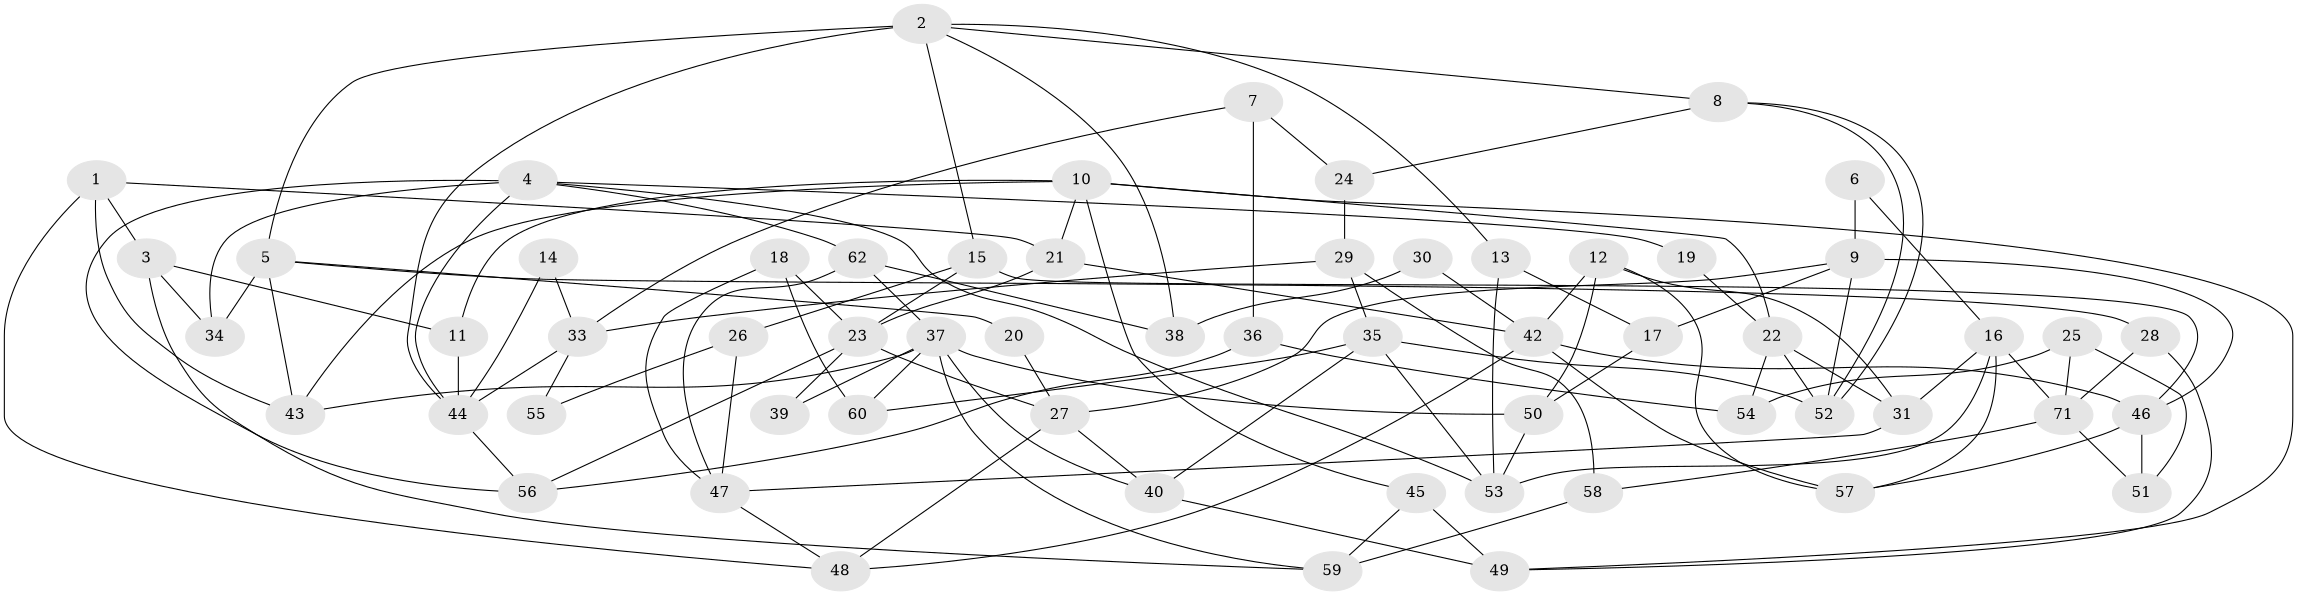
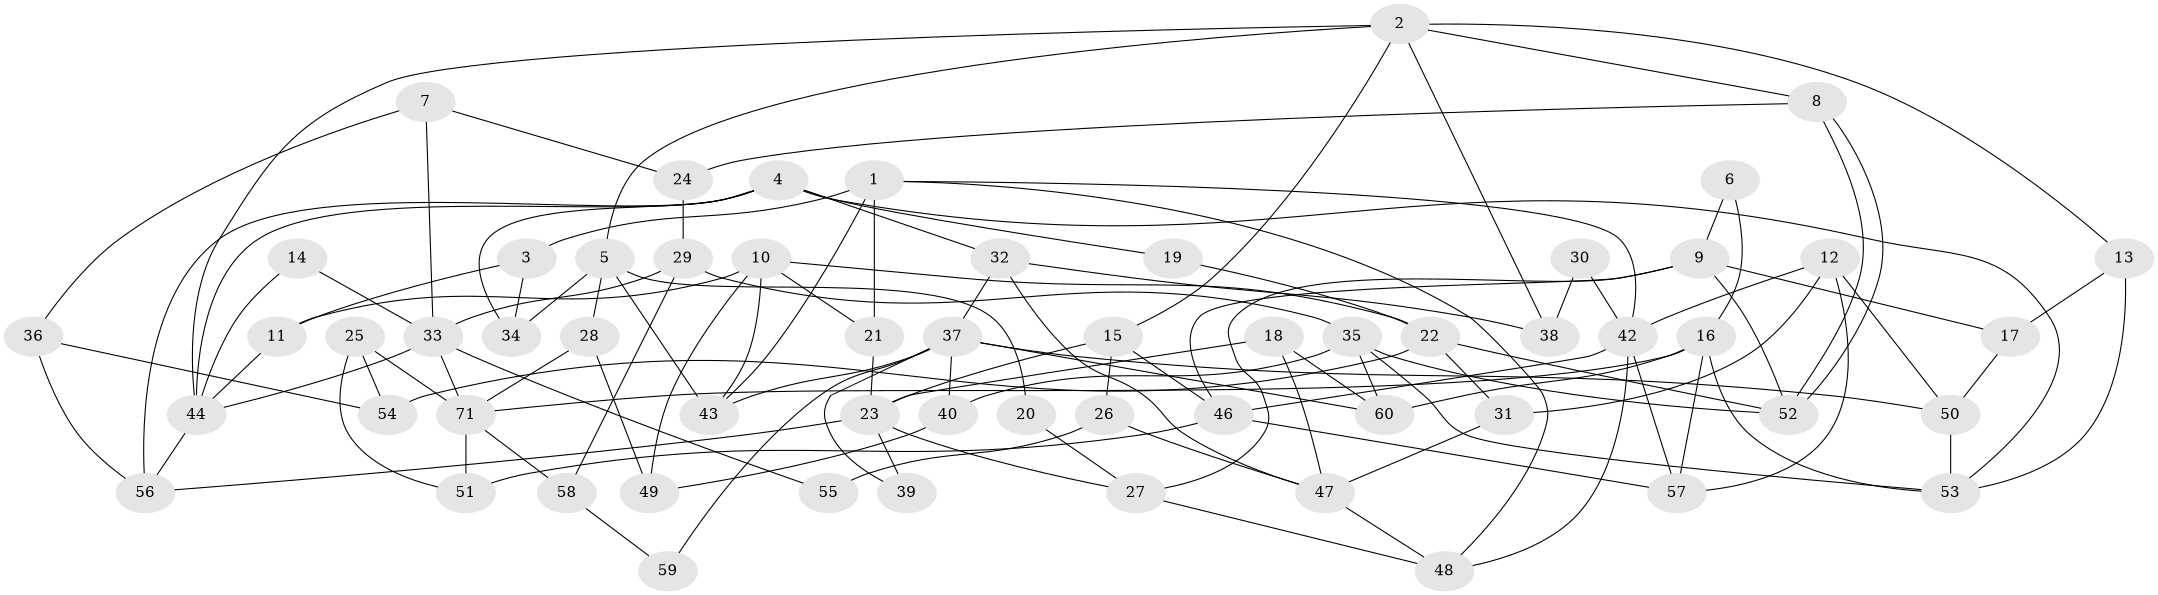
(858, 258) -> (1000, 258)
(1274, 294) -> (1305, 192)
none -> (450, 376)
(1943, 380) -> (1494, 390)
(1107, 454) -> none
(1416, 493) -> none
(674, 535) -> none
